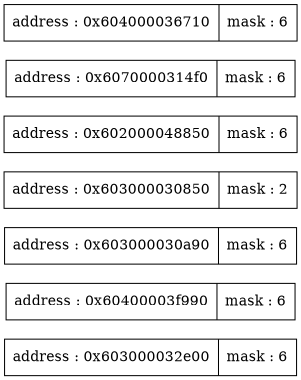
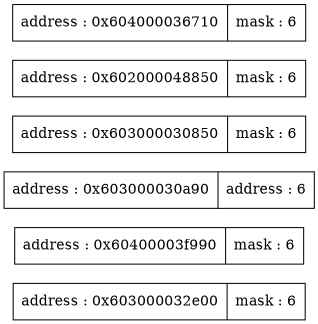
(151, 79) -> none
(258, 190) -> (267, 134)
(258, 245) -> (266, 190)
